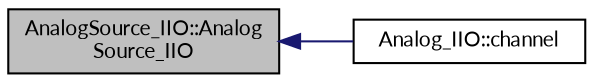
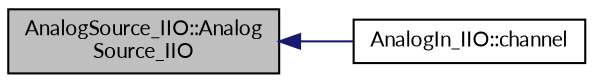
(469, 41) -> (469, 41)
